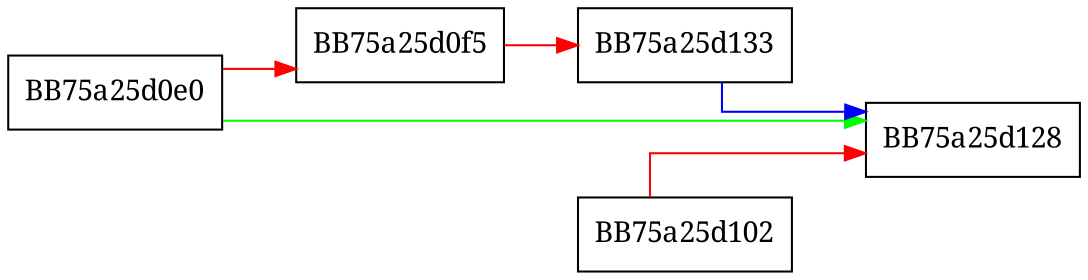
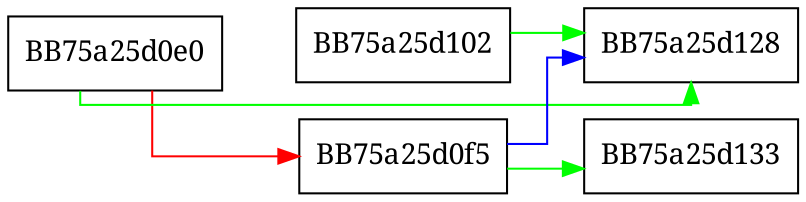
(531, 45) -> (535, 169)
(769, 112) -> (547, 120)
(726, 153) -> (537, 33)
